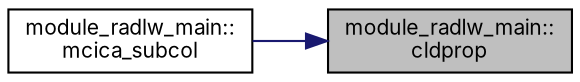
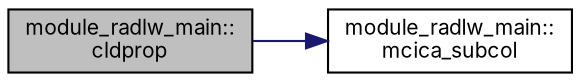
(279, 41) -> (279, 41)
